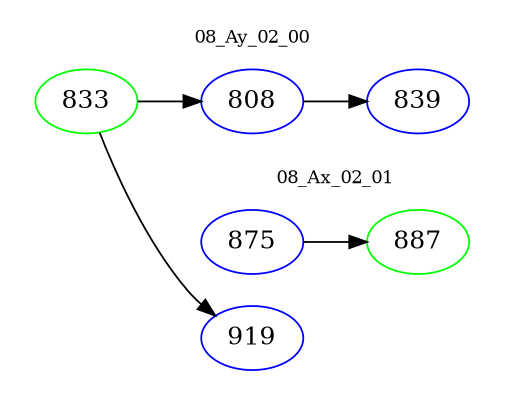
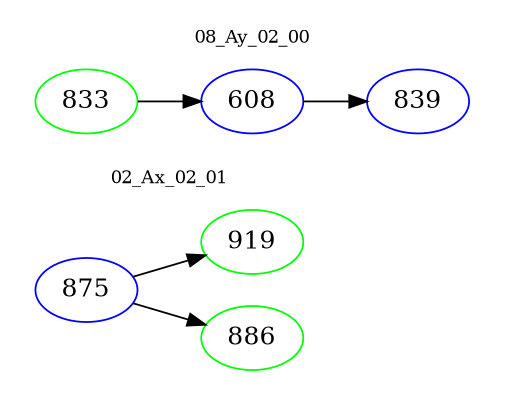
(252, 101) -> (252, 101)
(335, 179) -> (169, 179)
(142, 224) -> (161, 269)
(418, 242) -> (252, 338)
(252, 338) -> (252, 242)
